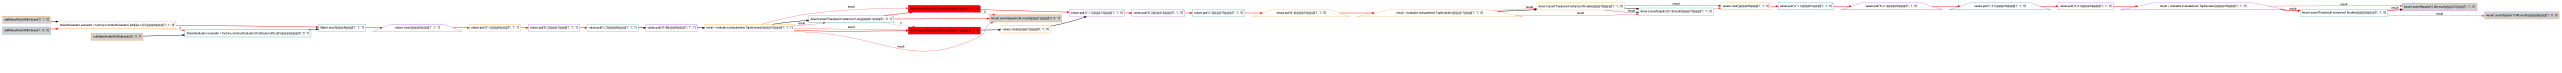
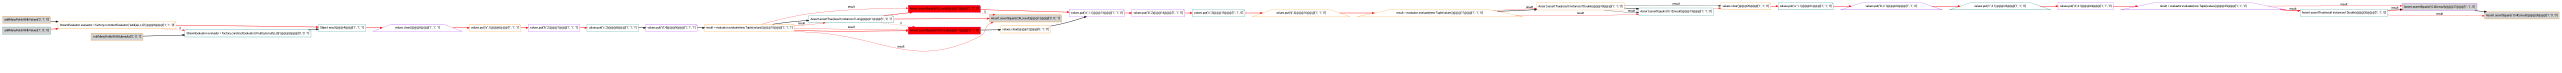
none -> (2480, 11)
